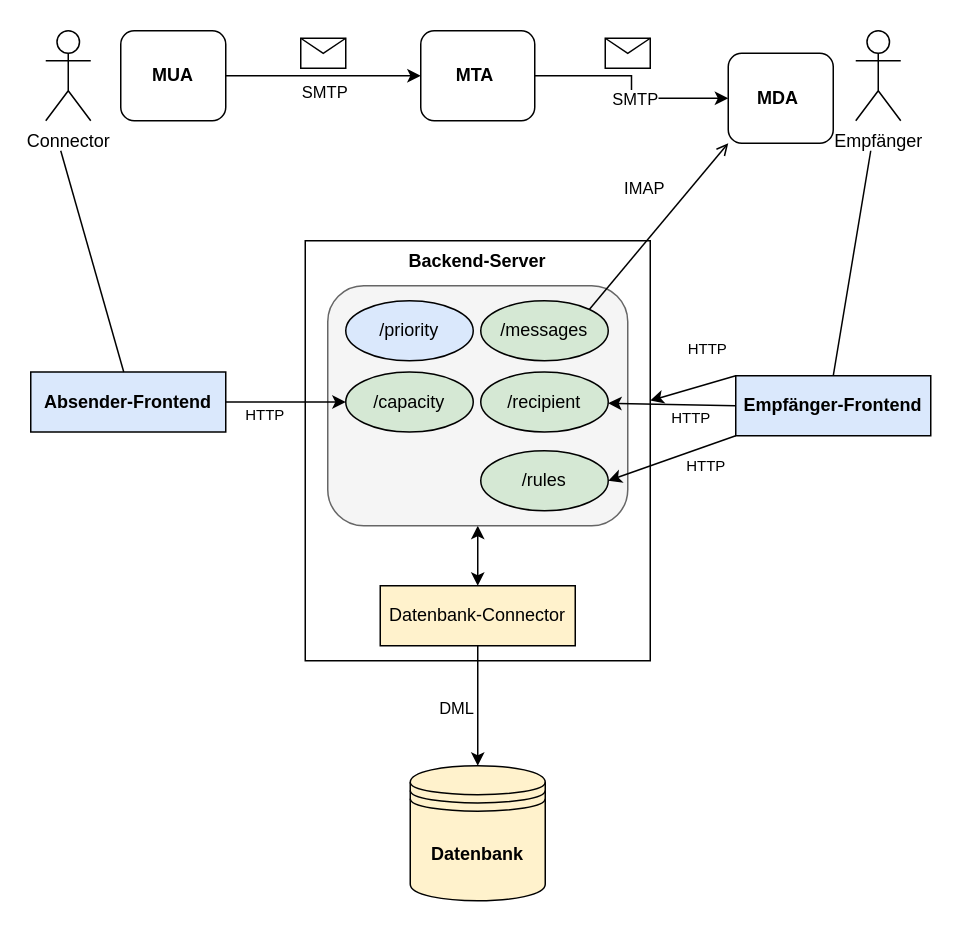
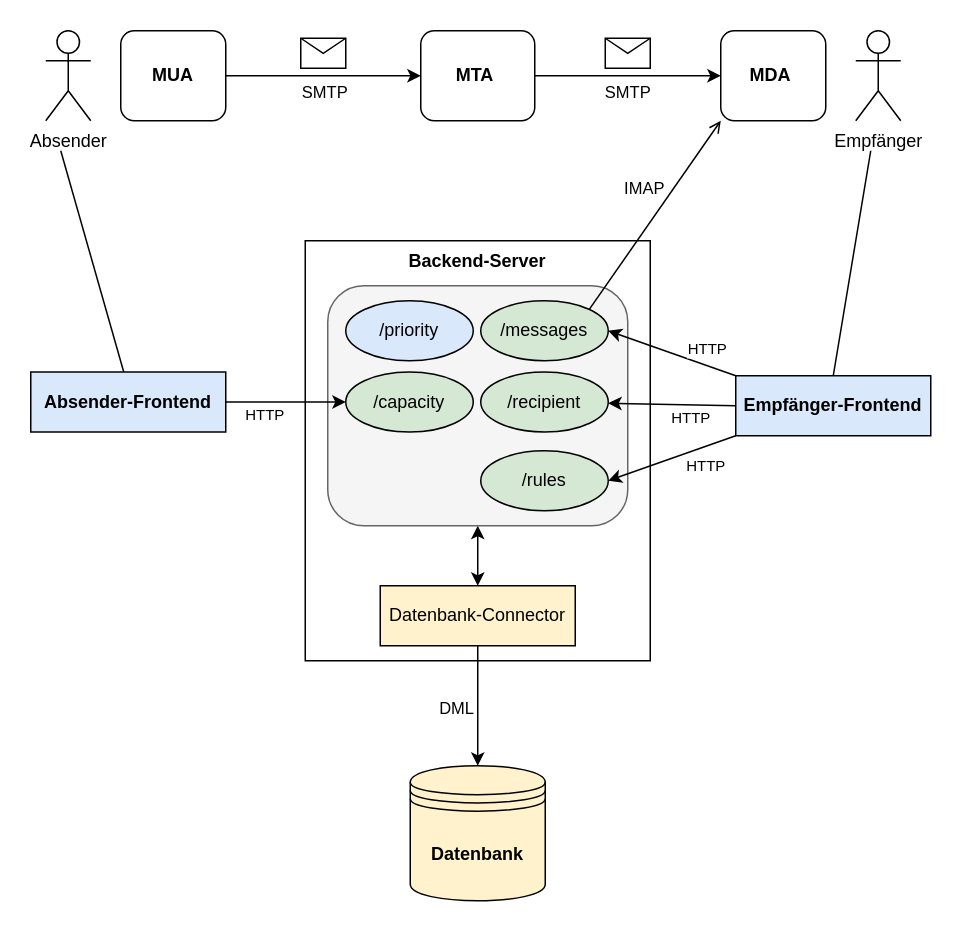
(781, 98) -> (773, 76)
(69, 142) -> (69, 142)
(698, 387) -> (677, 355)
